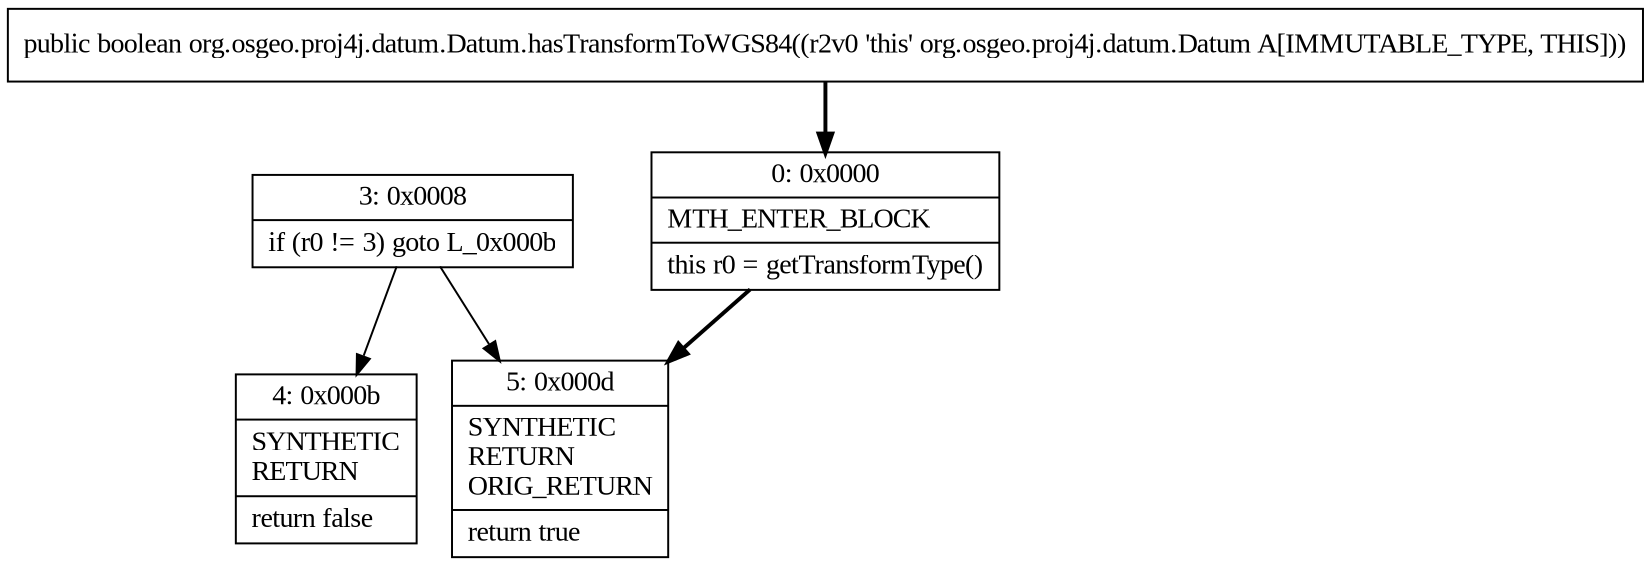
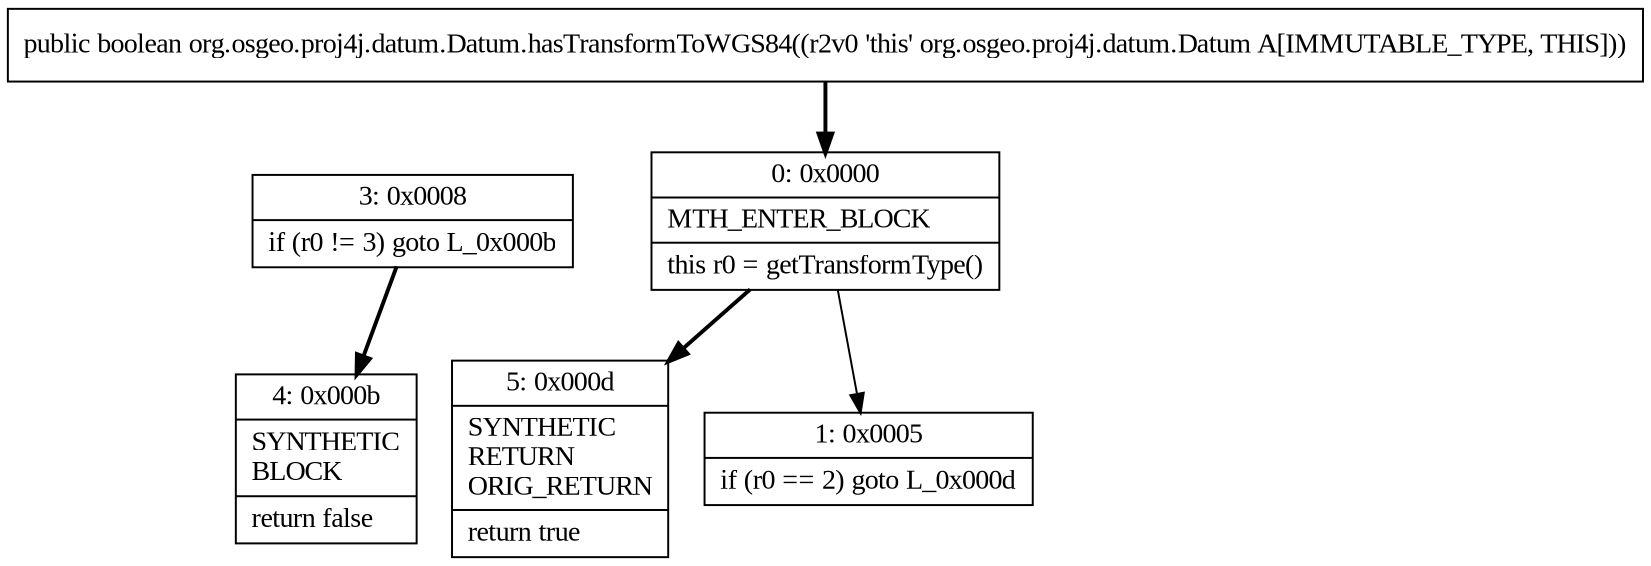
(465, 305) -> none
(380, 311) -> (380, 311)
none -> (869, 459)
(306, 472) -> (297, 472)
